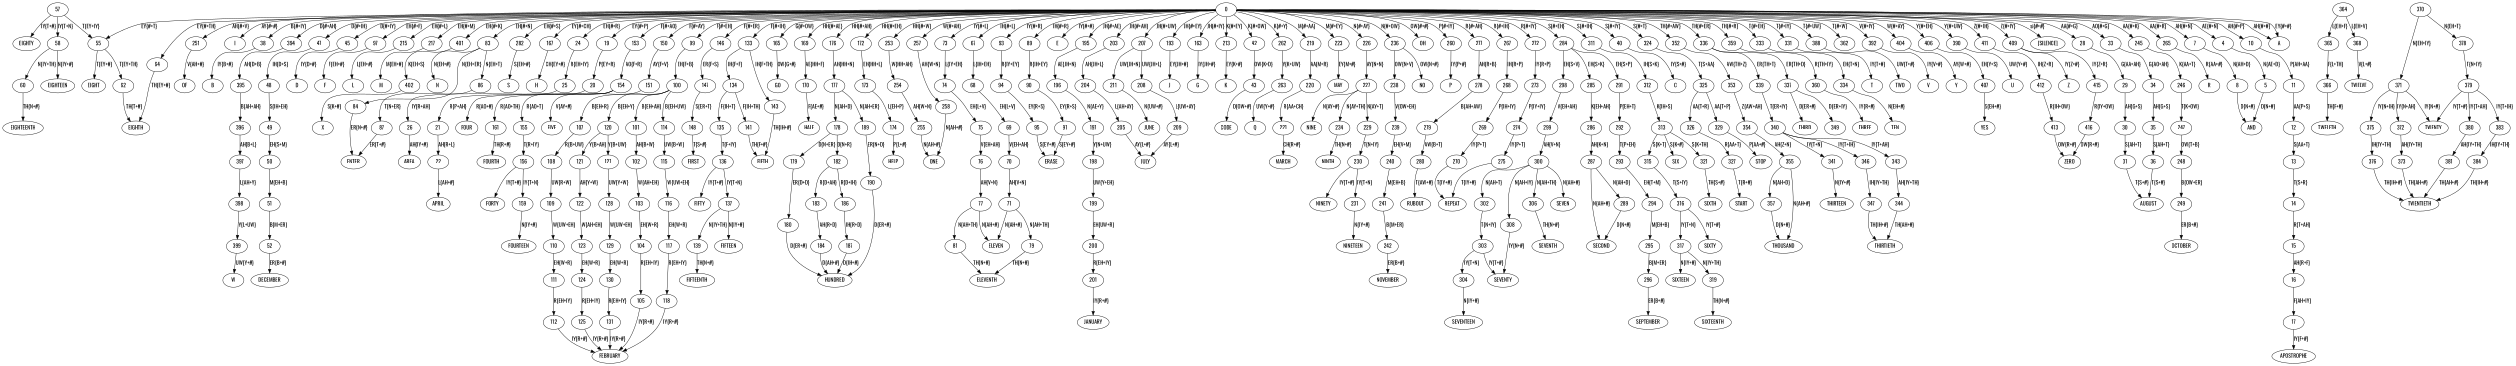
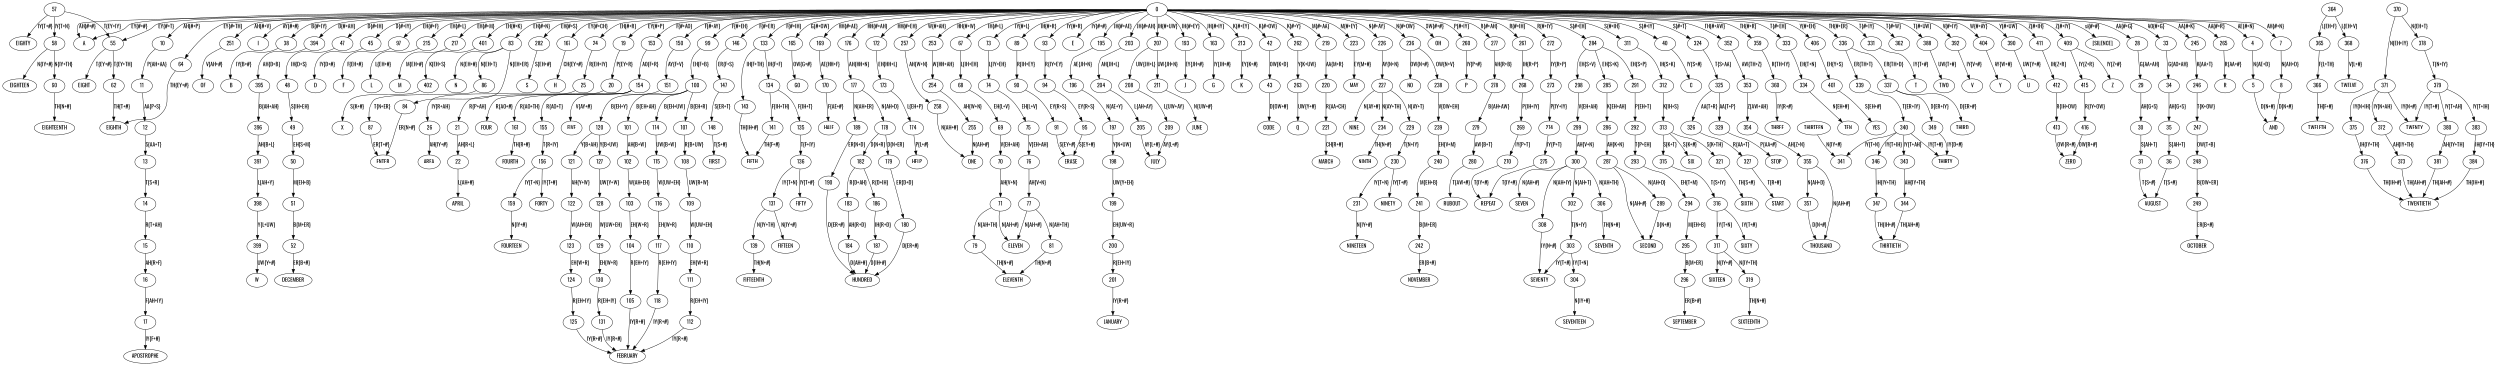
none -> (1945, 162)
(1834, 181) -> (1824, 145)
